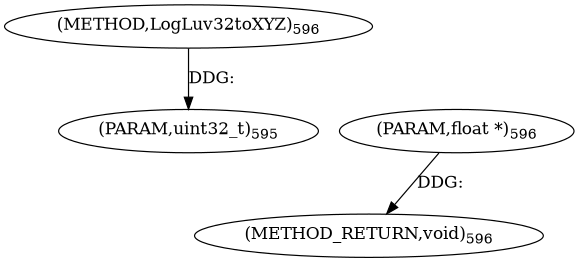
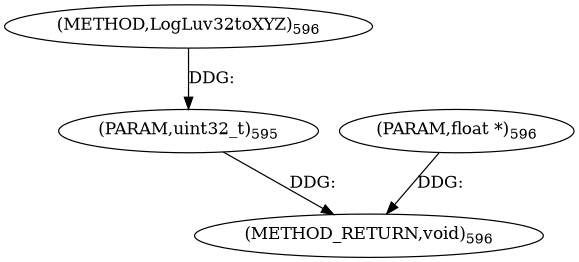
none -> (273, 180)
